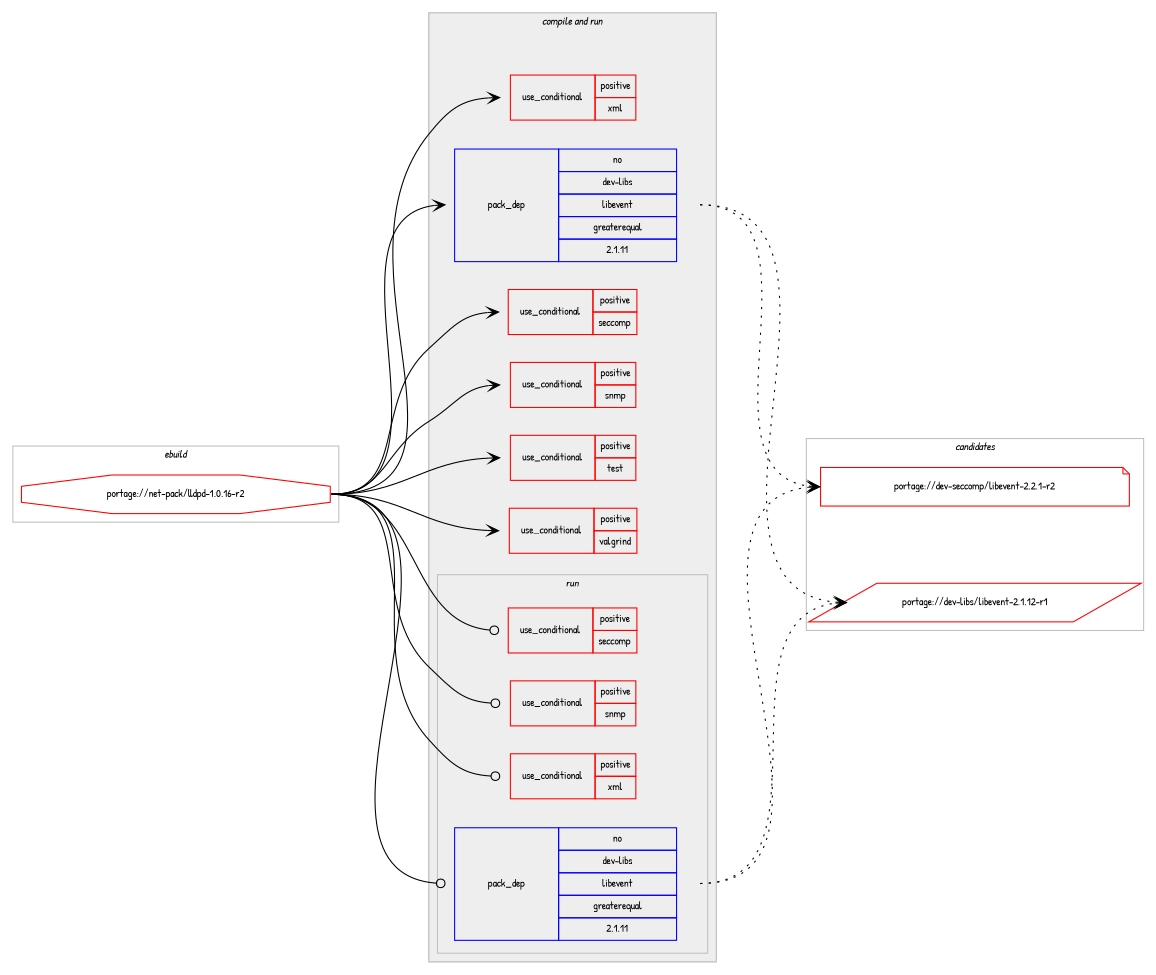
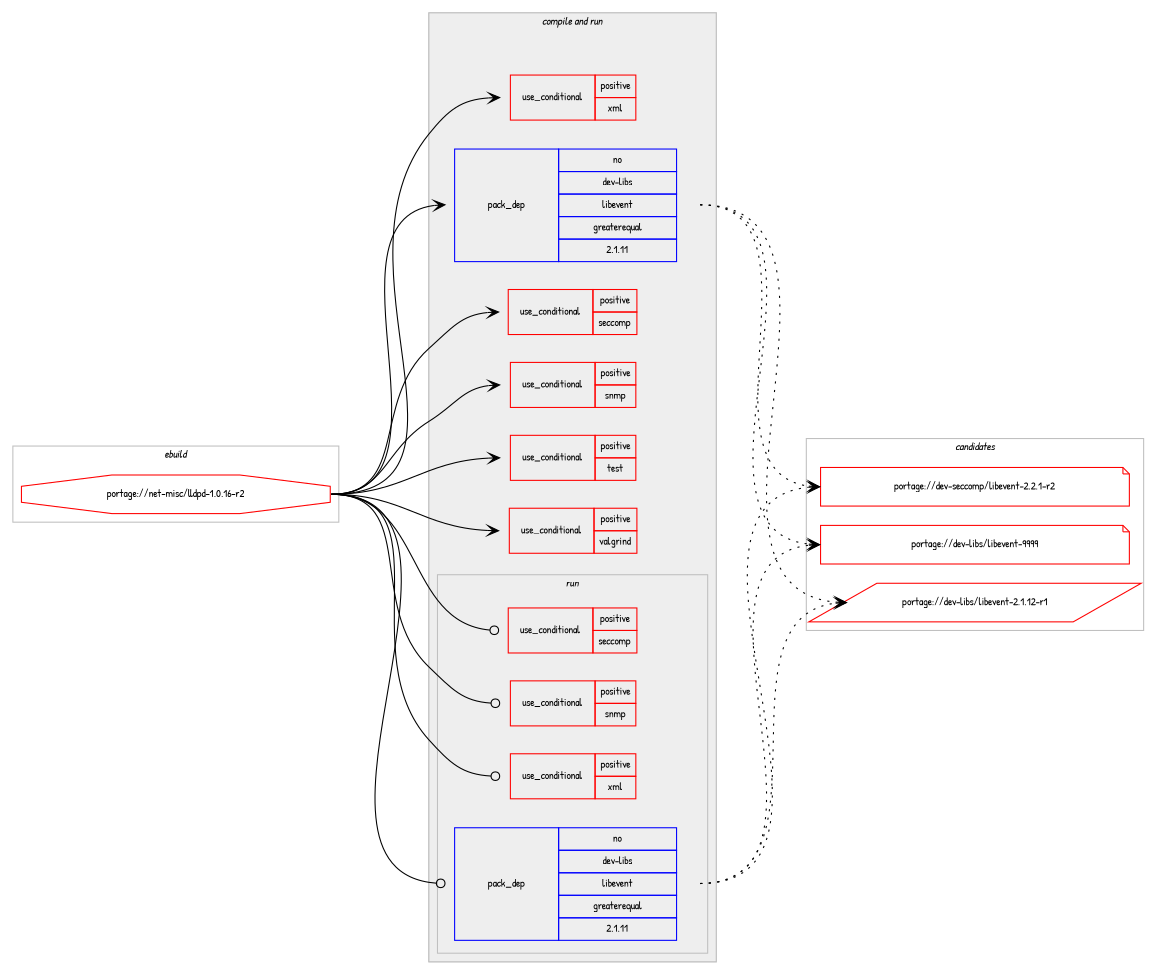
(176, 494) -> (176, 494)
none -> (975, 545)
